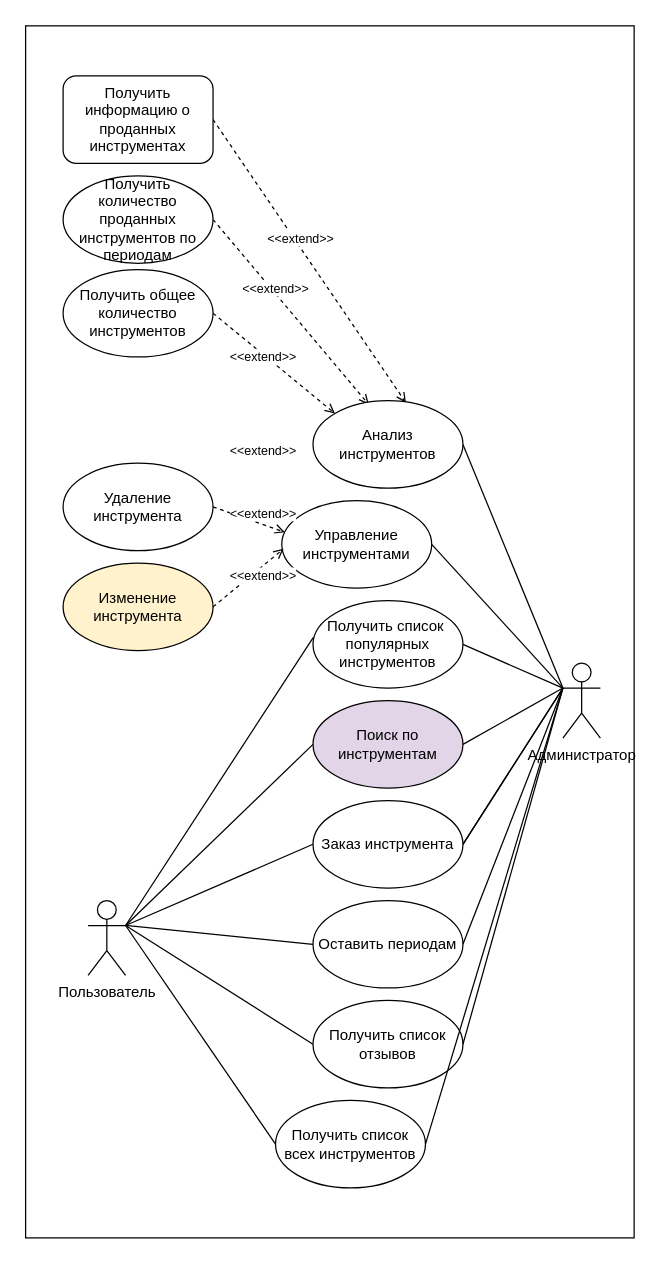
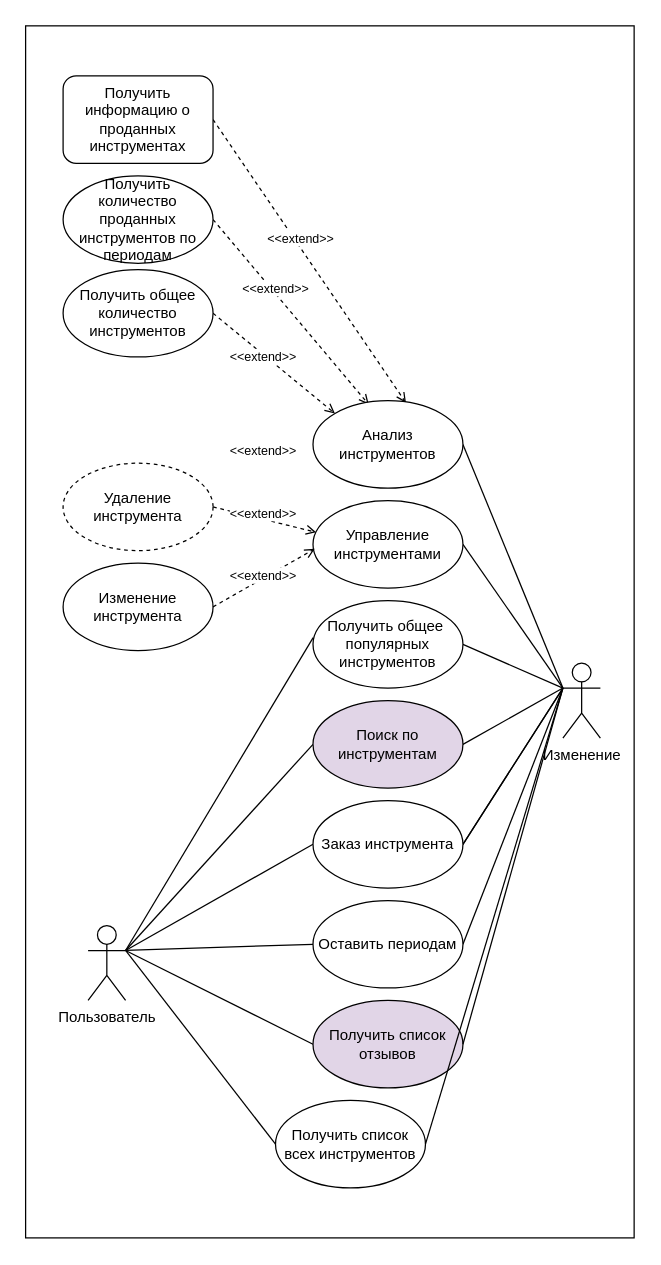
(138, 507) -> (138, 507)
(357, 544) -> (388, 544)
(138, 607) -> (138, 607)
(388, 644) -> (388, 644)
(583, 756) -> (583, 756)
(107, 938) -> (107, 963)
(388, 1044) -> (388, 1044)
